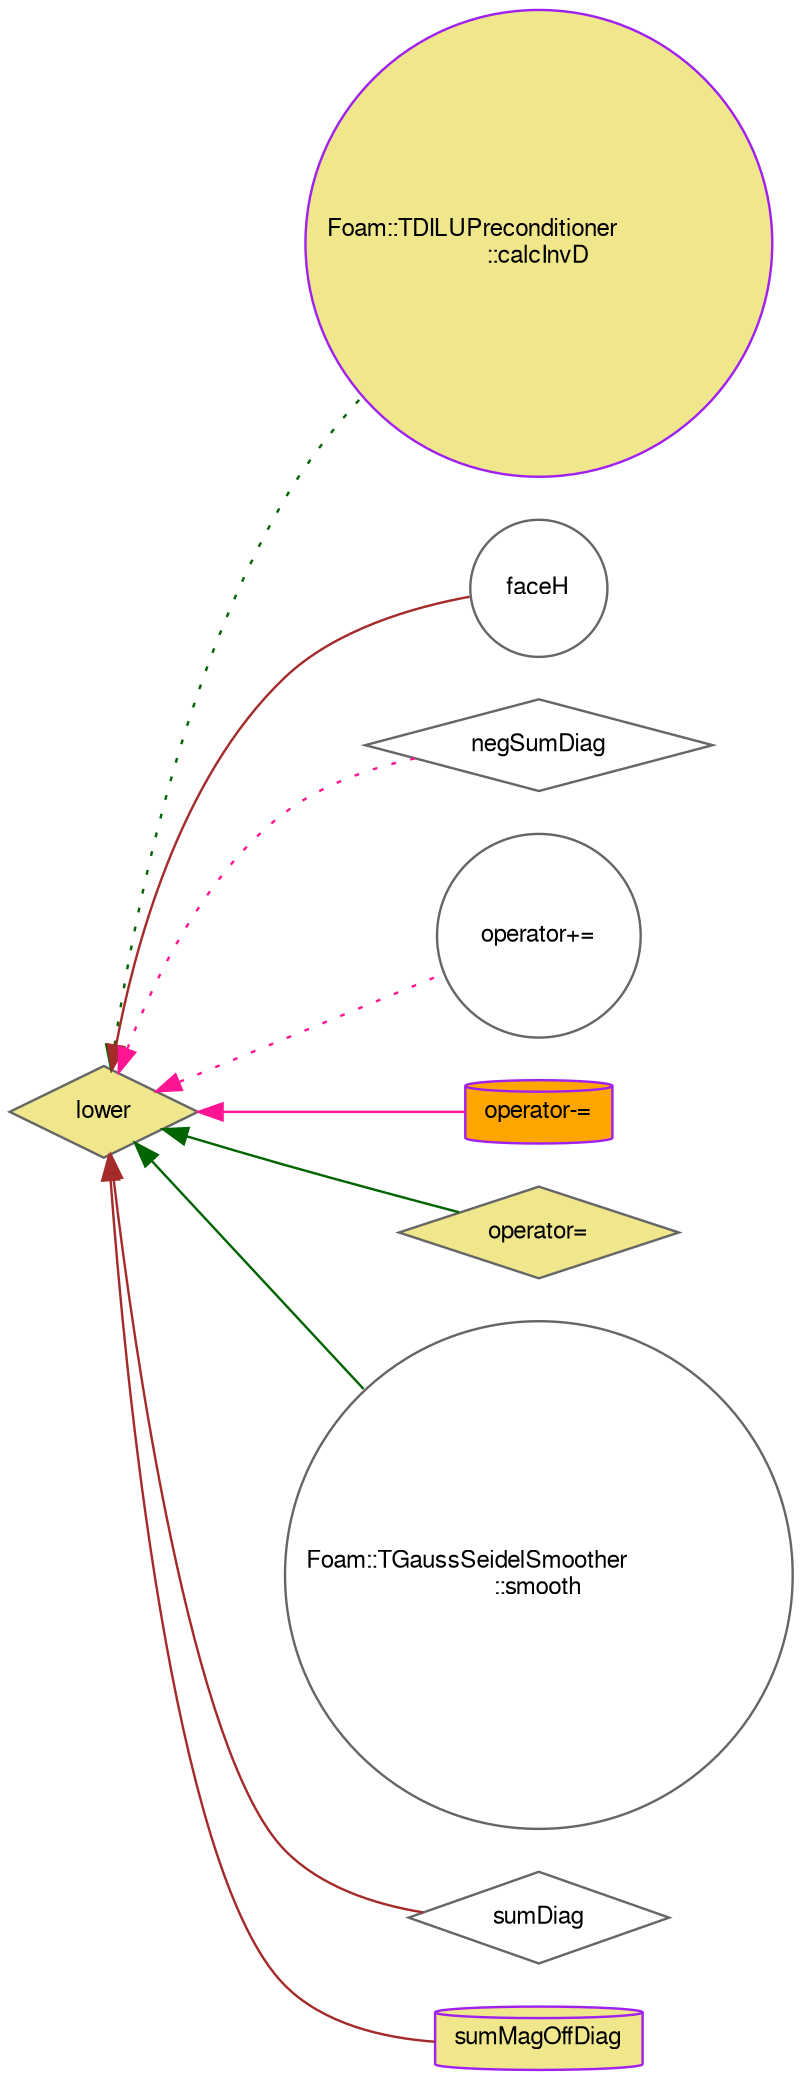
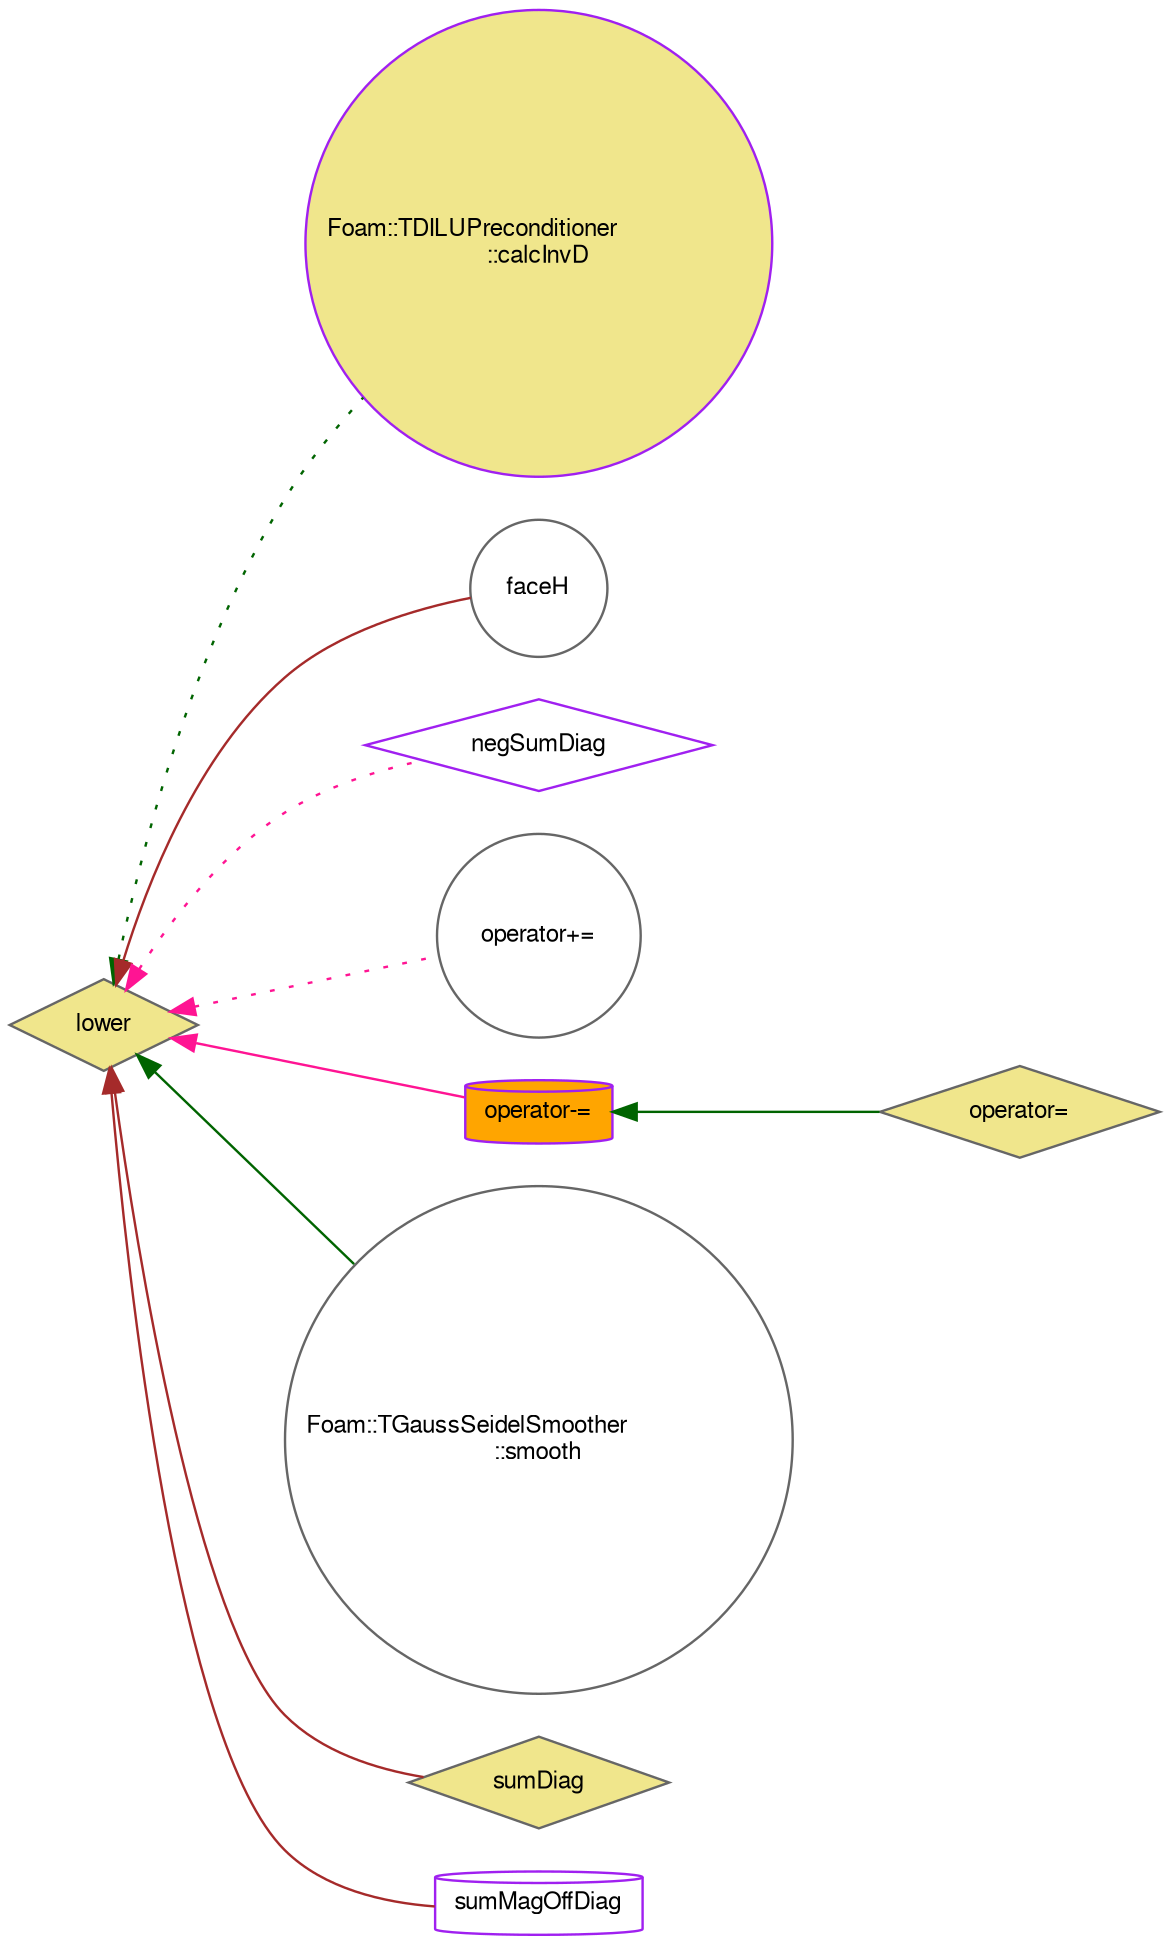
(539, 745) -> (539, 745)
(323, 1176) -> (758, 1112)
(539, 1918) -> (539, 1783)
(539, 2038) -> (539, 1903)
